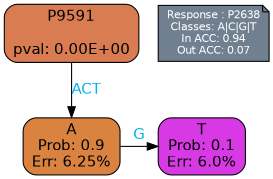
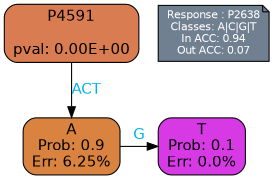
(72, 33) -> (72, 33)
(202, 146) -> (202, 146)
